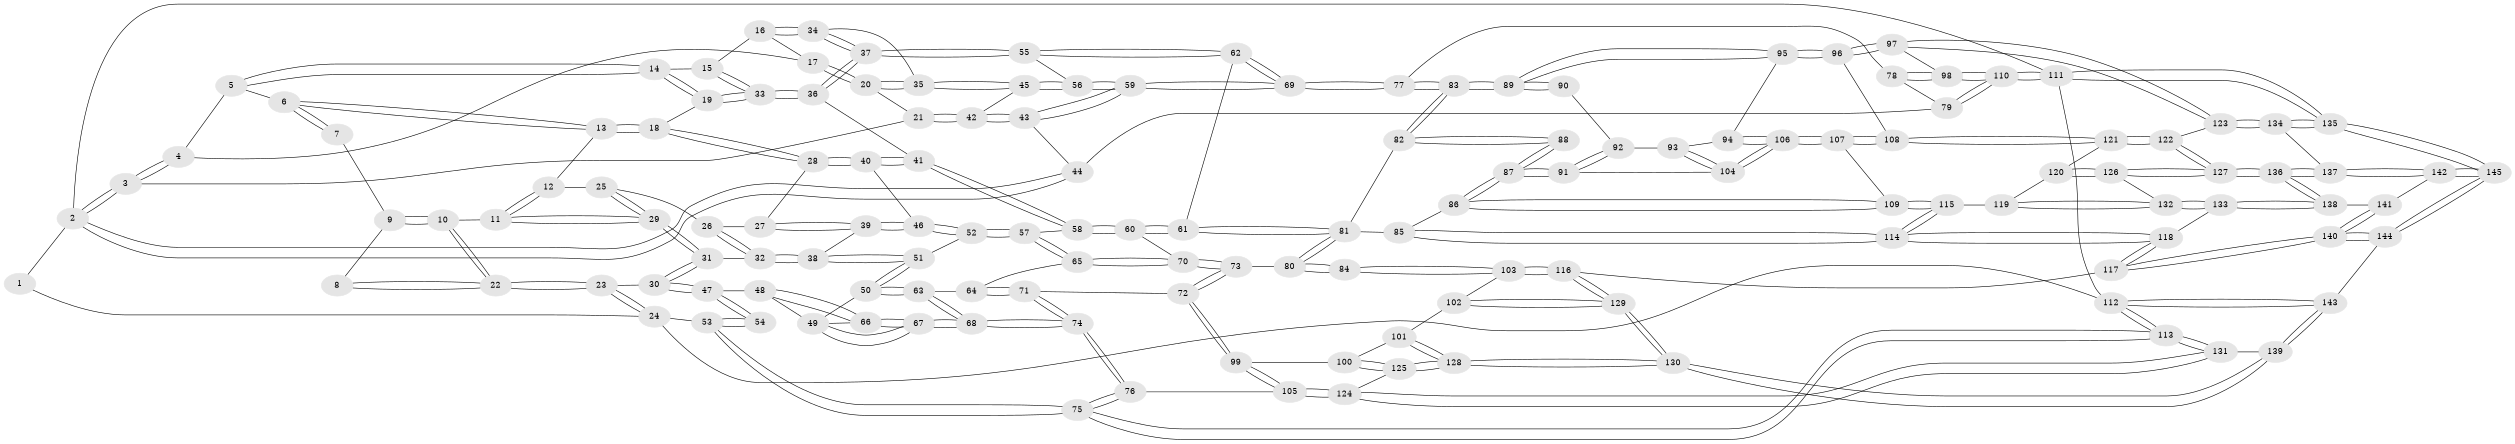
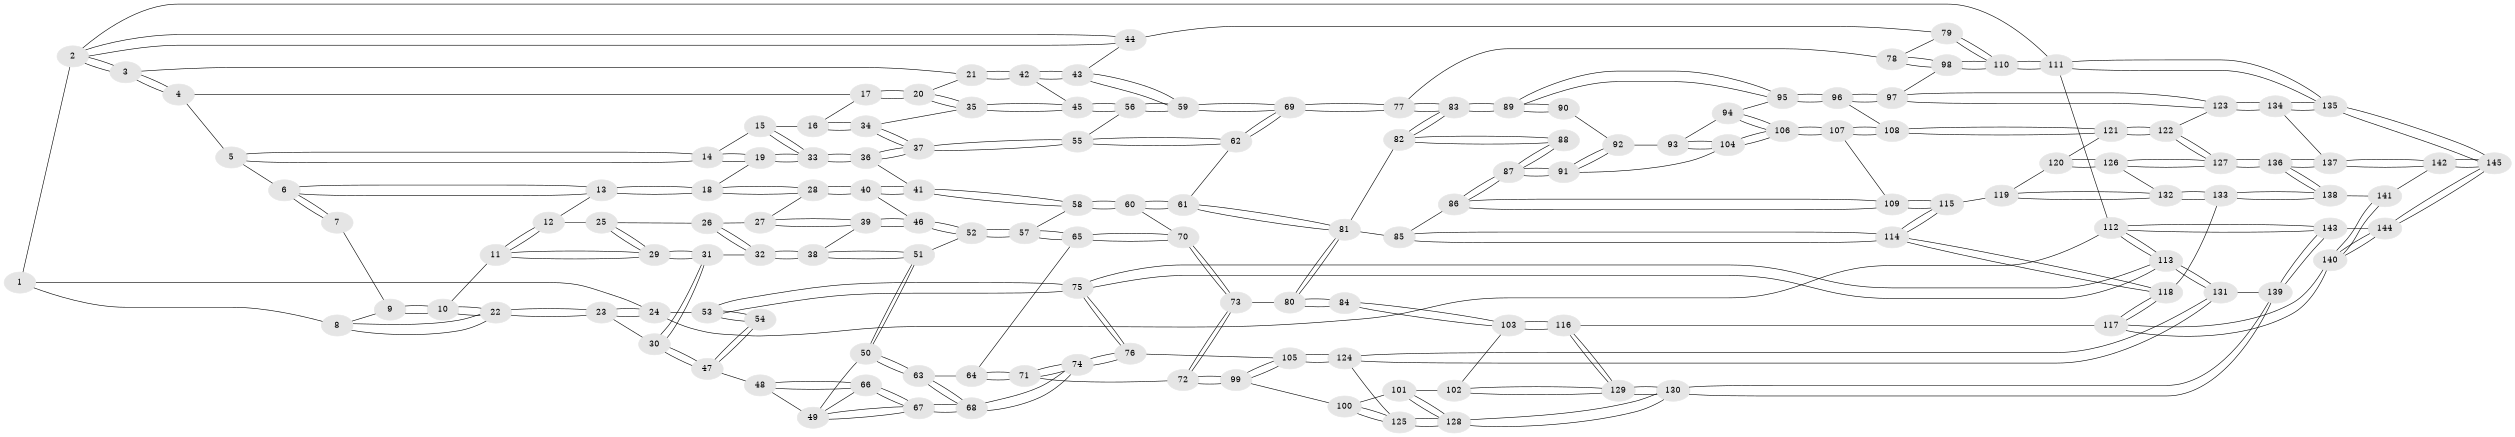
none -> (178, 307)
